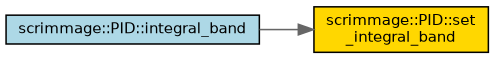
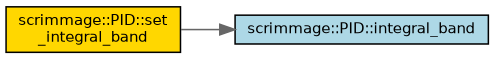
(279, 30) -> (200, 30)
